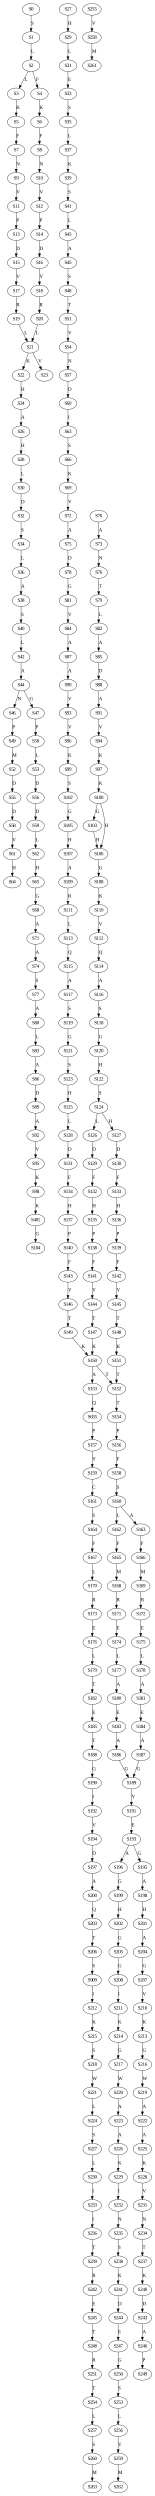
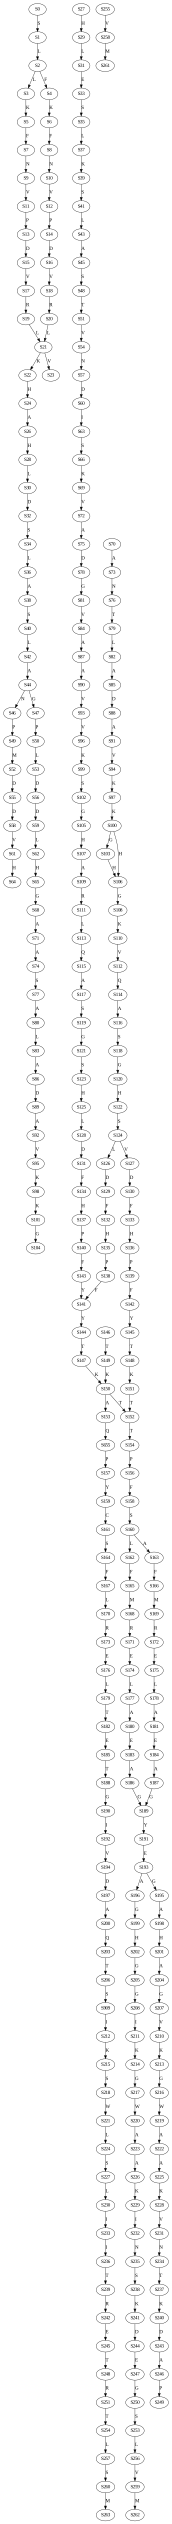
(110, 1121) -> (126, 1150)
(36, 1220) -> (36, 1220)
(68, 1289) -> (81, 1289)
